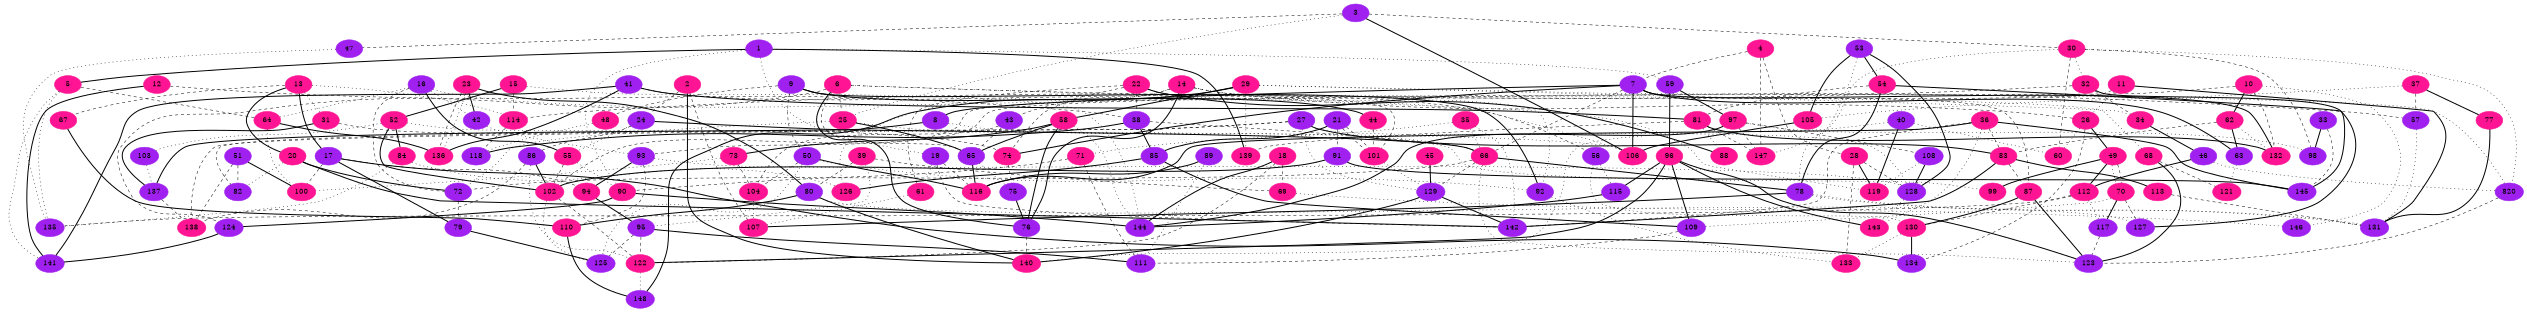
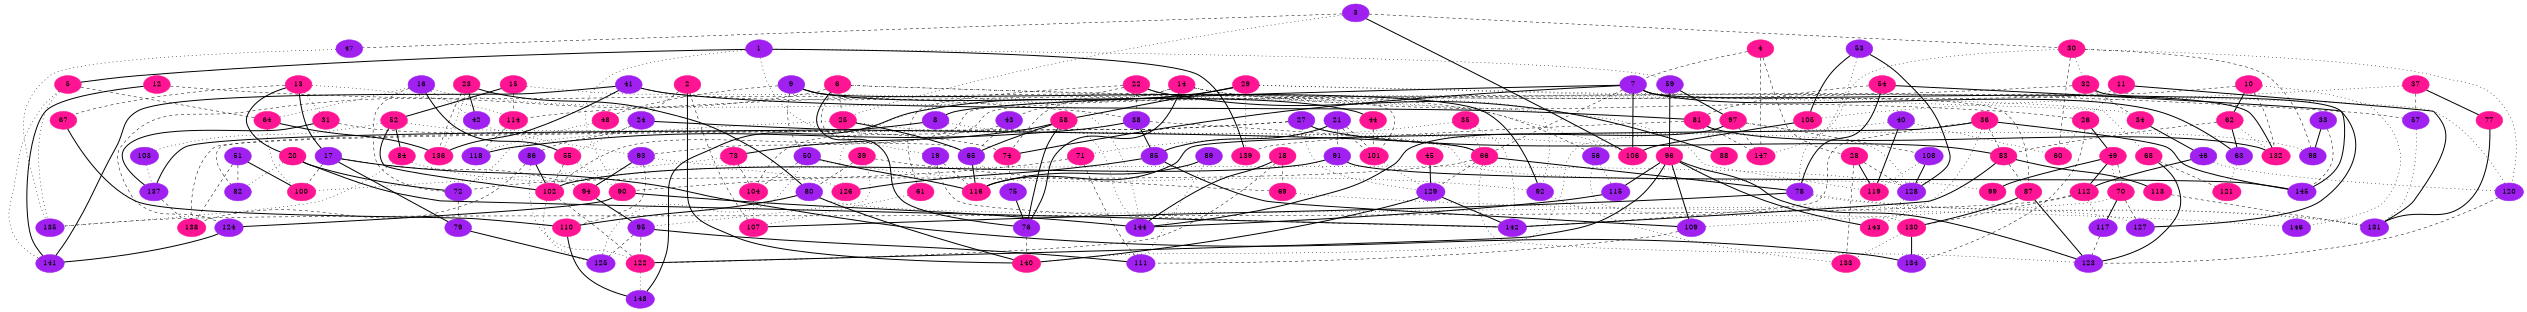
(1871, 67) -> none
(2509, 192) -> (2509, 192)
